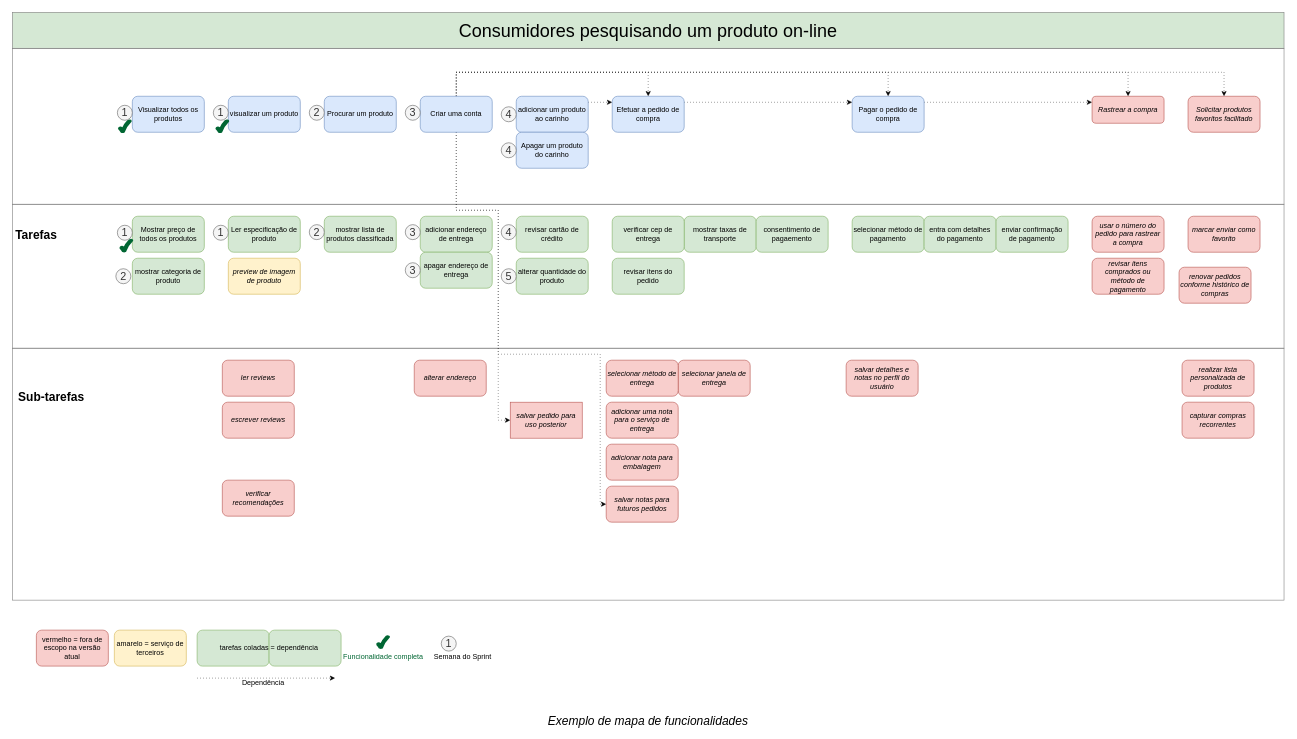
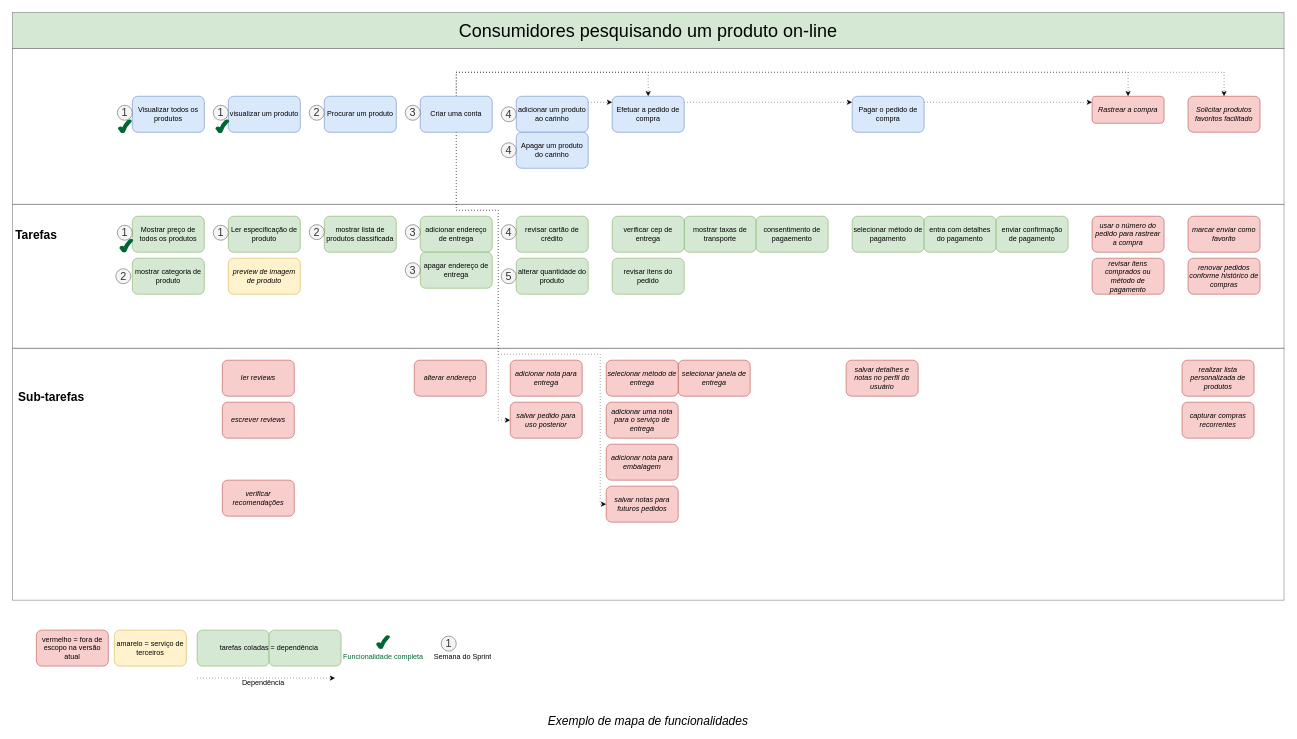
(888, 90) -> none
(1215, 285) -> (1224, 276)
none -> (546, 378)
(546, 420) -> (546, 420)
